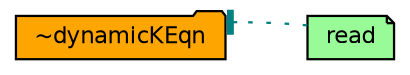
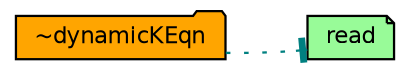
(272, 23) -> (261, 53)
